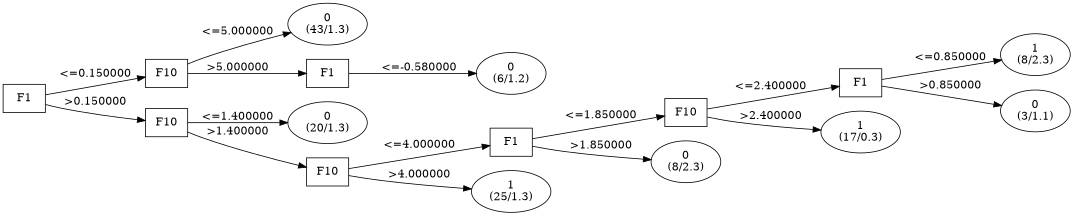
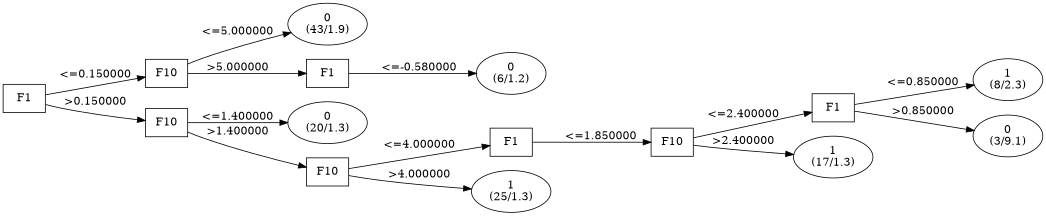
(328, 24) -> (328, 24)
(1035, 111) -> (1008, 136)
(861, 132) -> (833, 157)
(686, 162) -> none
